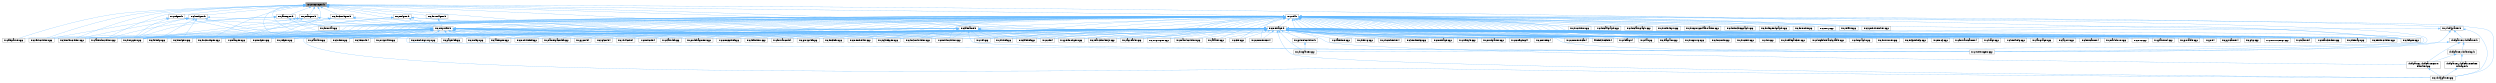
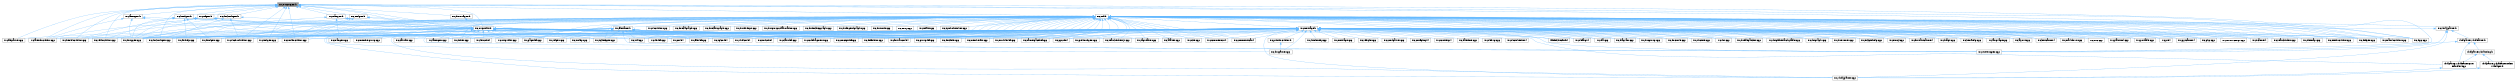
(329, 28) -> none
(1027, 40) -> (699, 40)
(1159, 40) -> (2421, 40)
